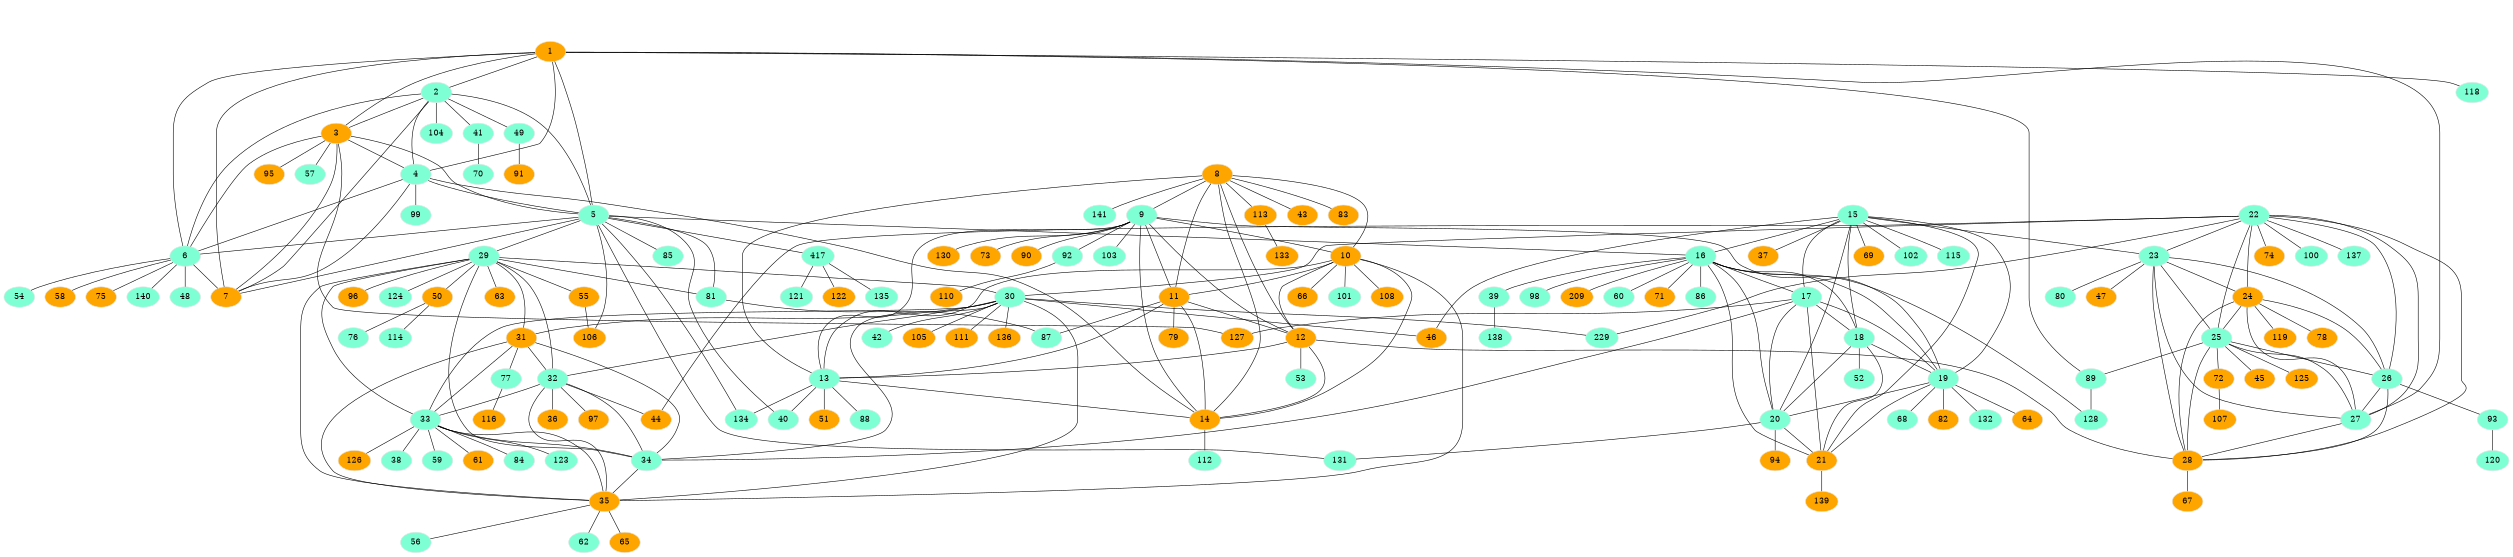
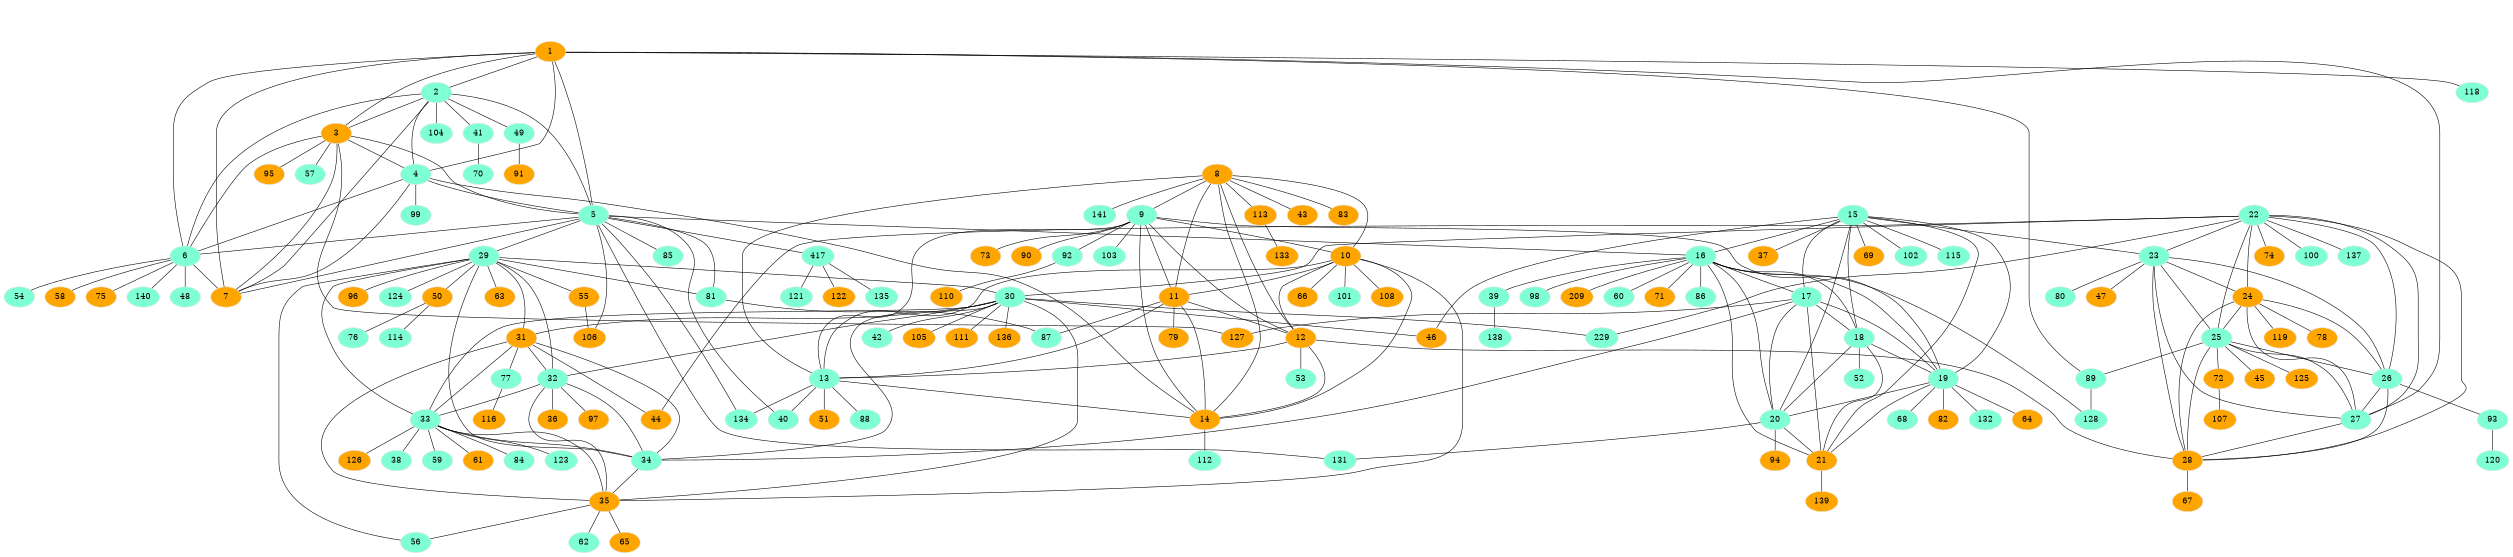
(944, 256) -> none
(607, 399) -> (589, 378)
(301, 439) -> (279, 364)
